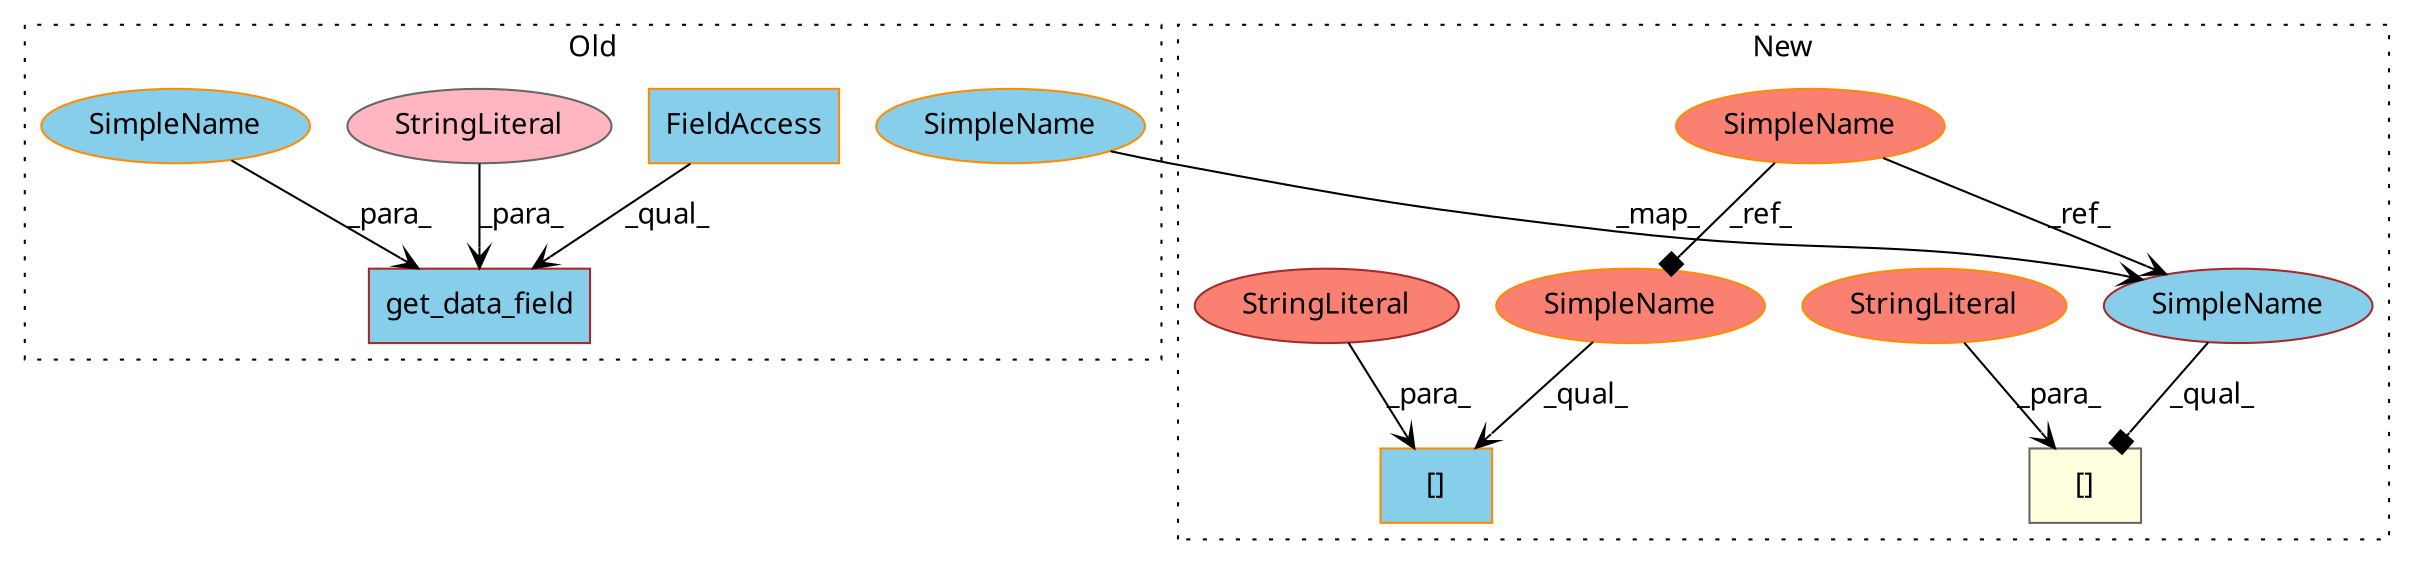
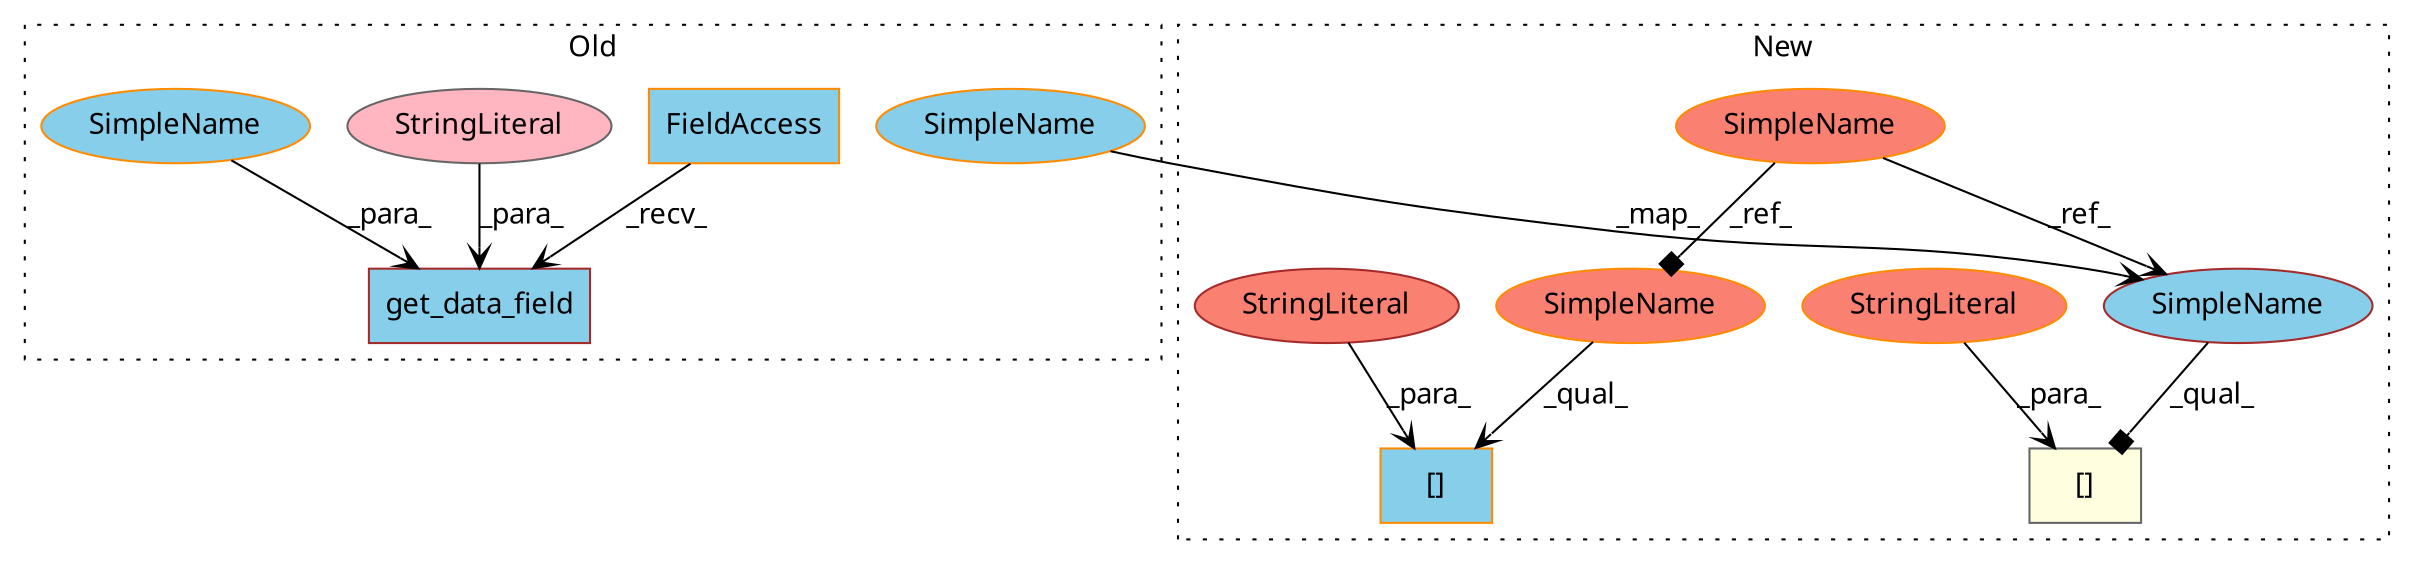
(668, 216) -> (668, 216)
